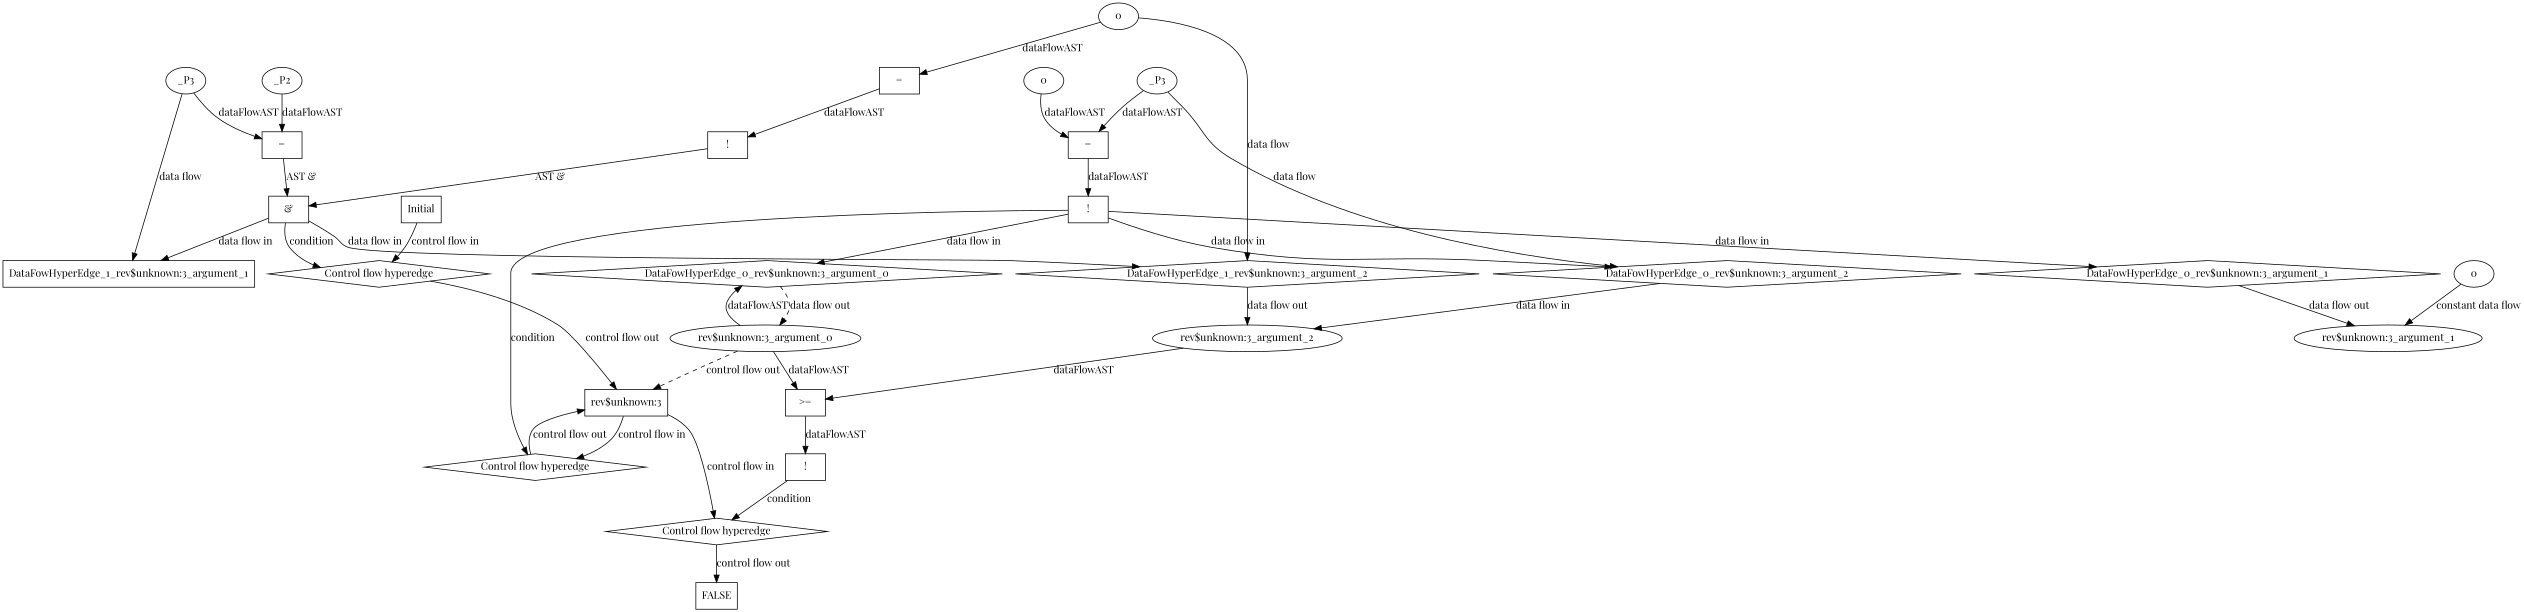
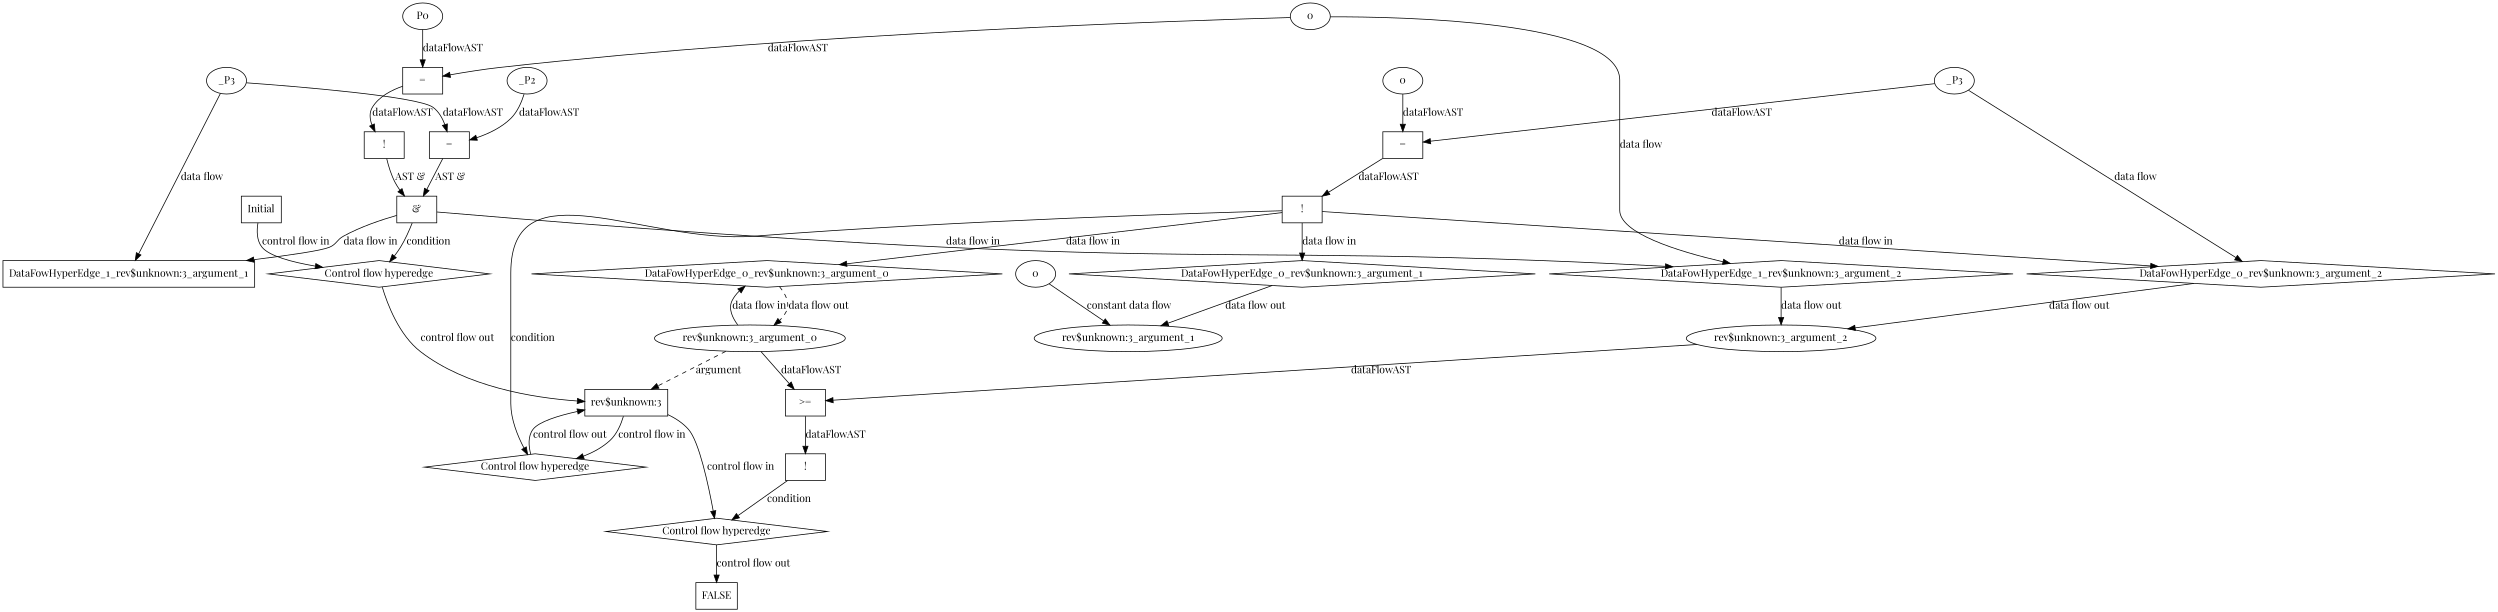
none -> (423, 16)
(758, 306) -> (759, 306)
(1543, 306) -> (2079, 306)
(743, 371) -> (719, 371)
